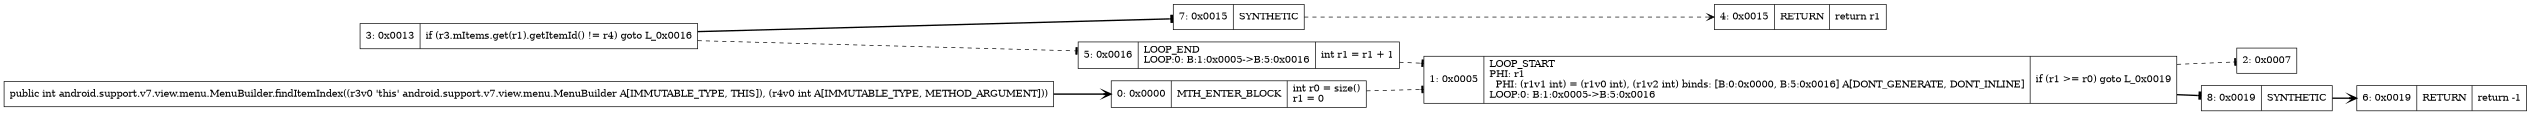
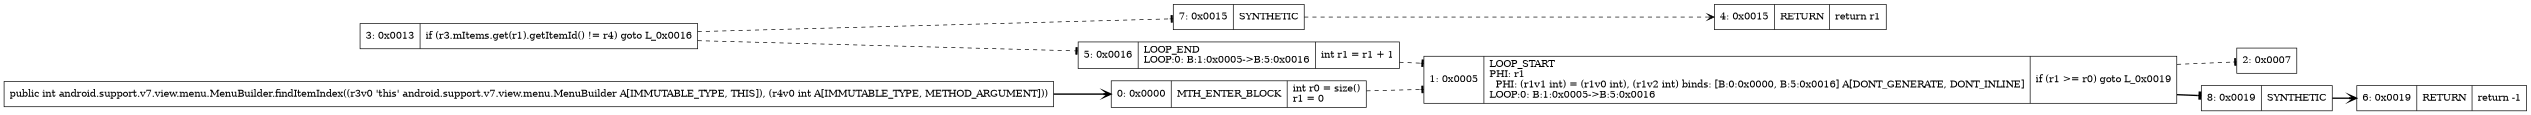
(934, 25) -> (934, 25)
